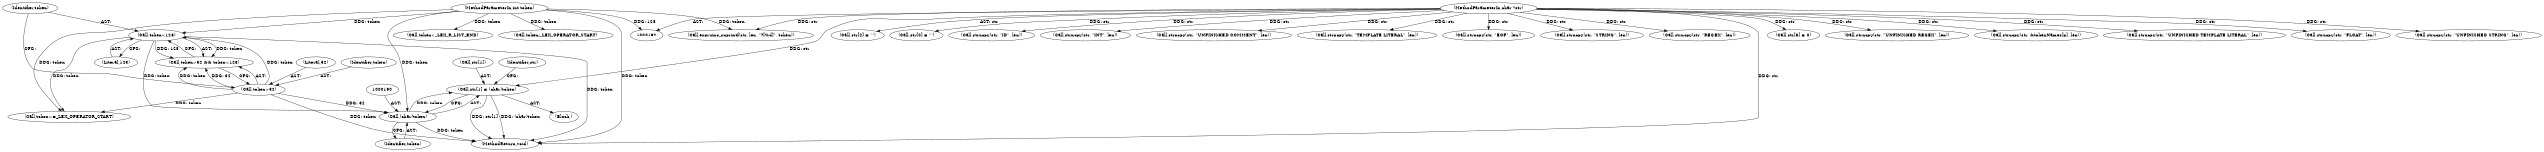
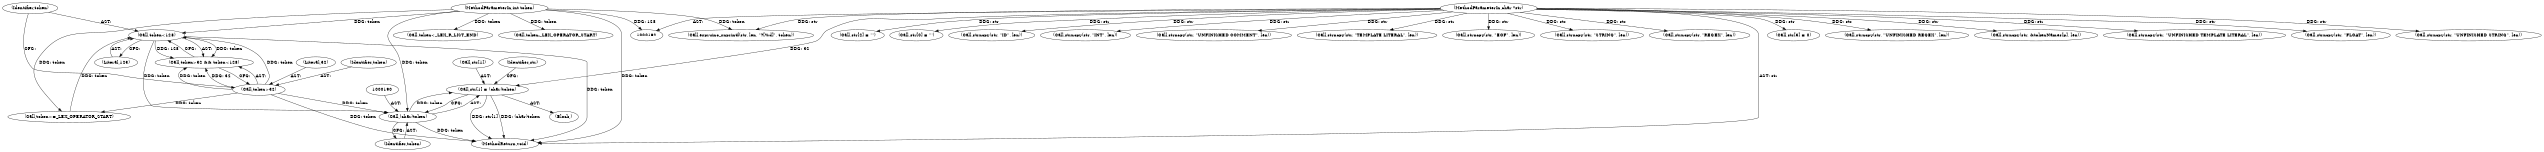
(989, 22) -> (989, 22)
(800, 49) -> (800, 49)
(73, 59) -> (87, 64)
(1769, 76) -> (1769, 76)
(355, 103) -> (355, 103)
